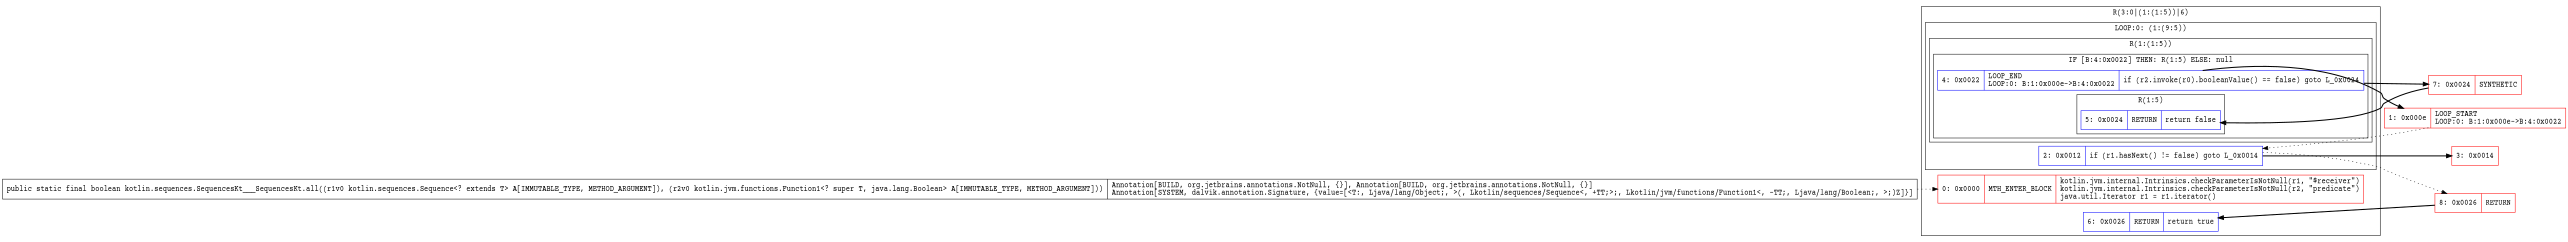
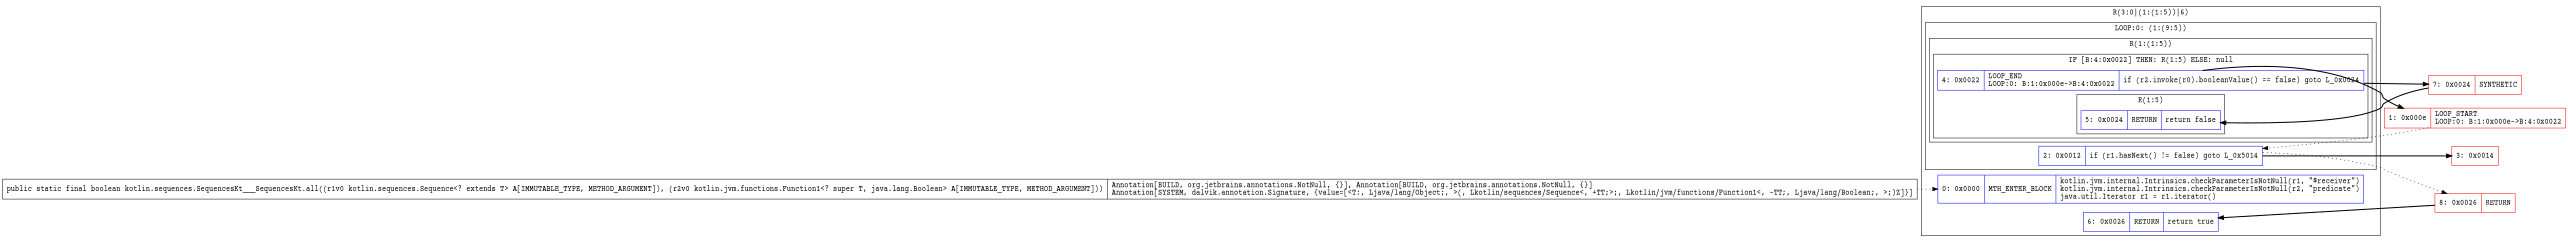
(2174, 156) -> (2174, 156)
(2151, 189) -> (2151, 189)
